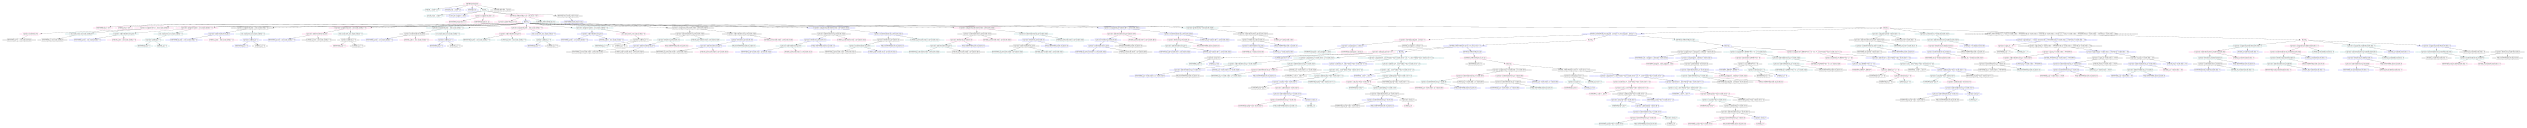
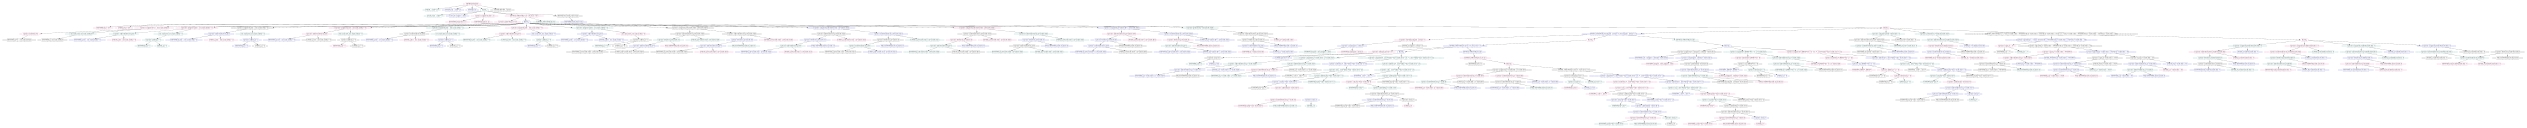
(1287, 94) -> none
